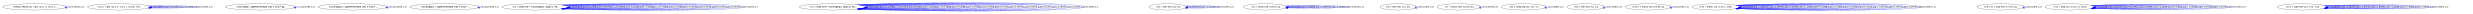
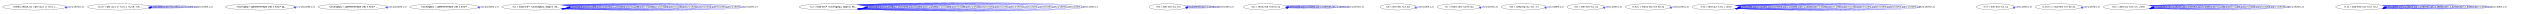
(1716, 7) -> (1716, 7)
none -> (1995, 7)
